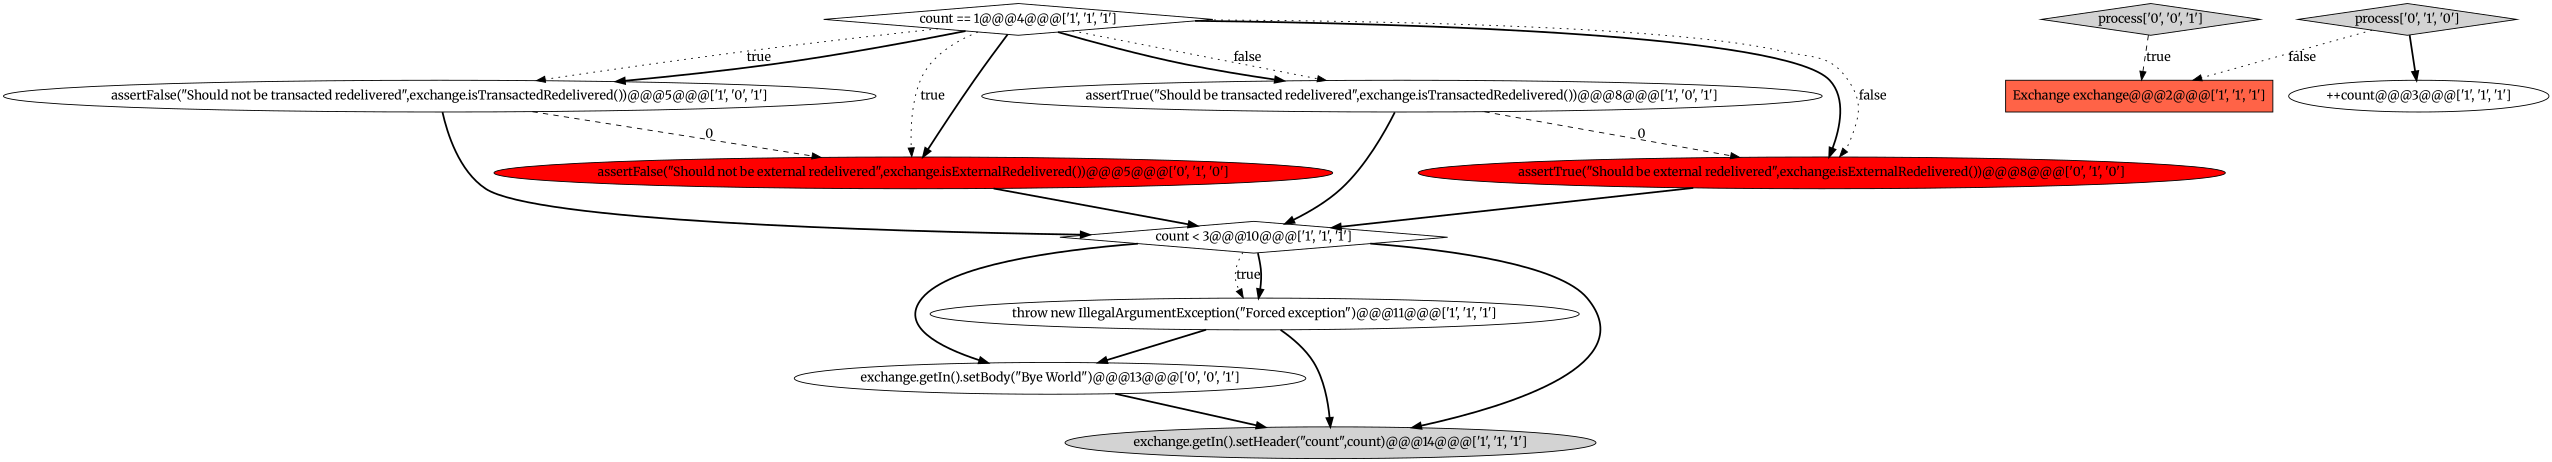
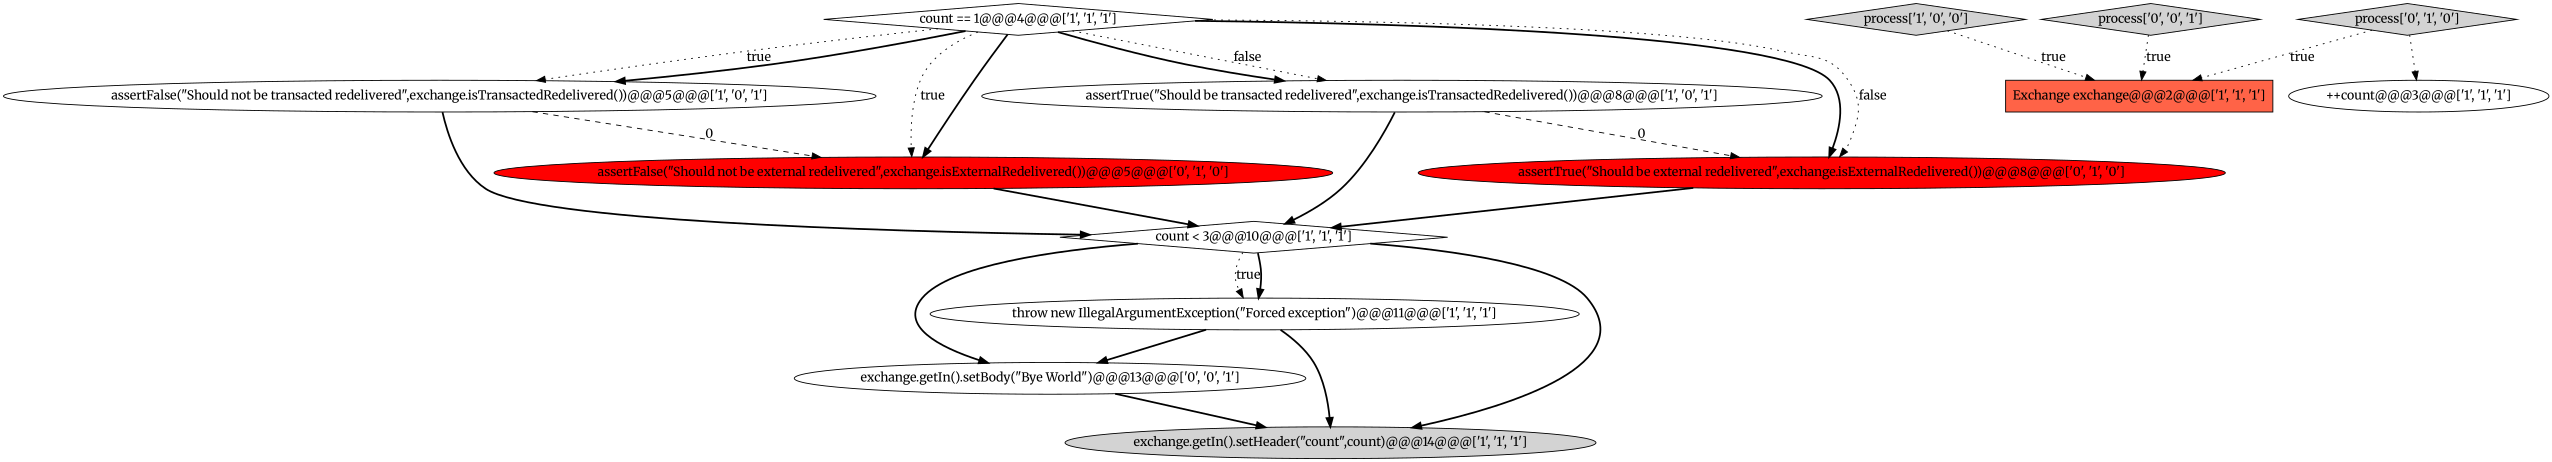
none -> (1916, 19)
(2146, 53) -> (2146, 53)
(2412, 53) -> (2412, 53)
(2302, 58) -> (2302, 58)
